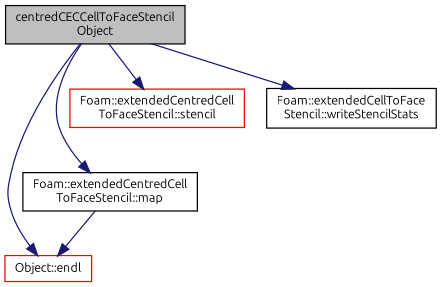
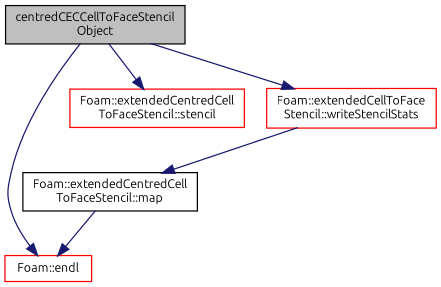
(57, 104) -> (236, 148)
(351, 108) -> (351, 108)
(48, 269) -> (48, 269)
